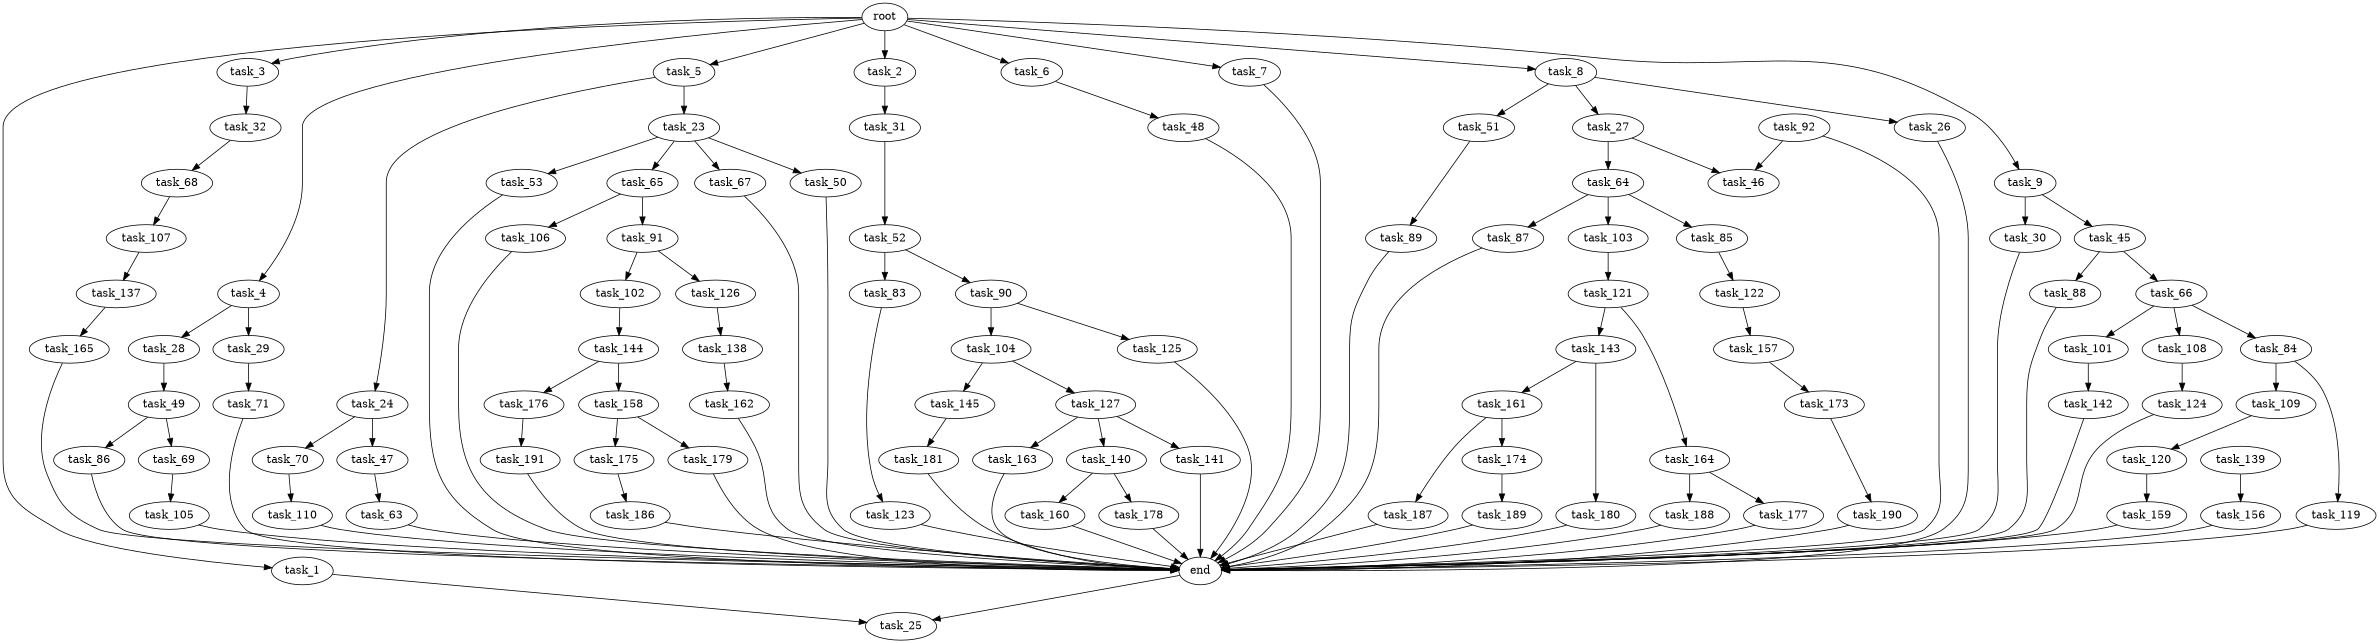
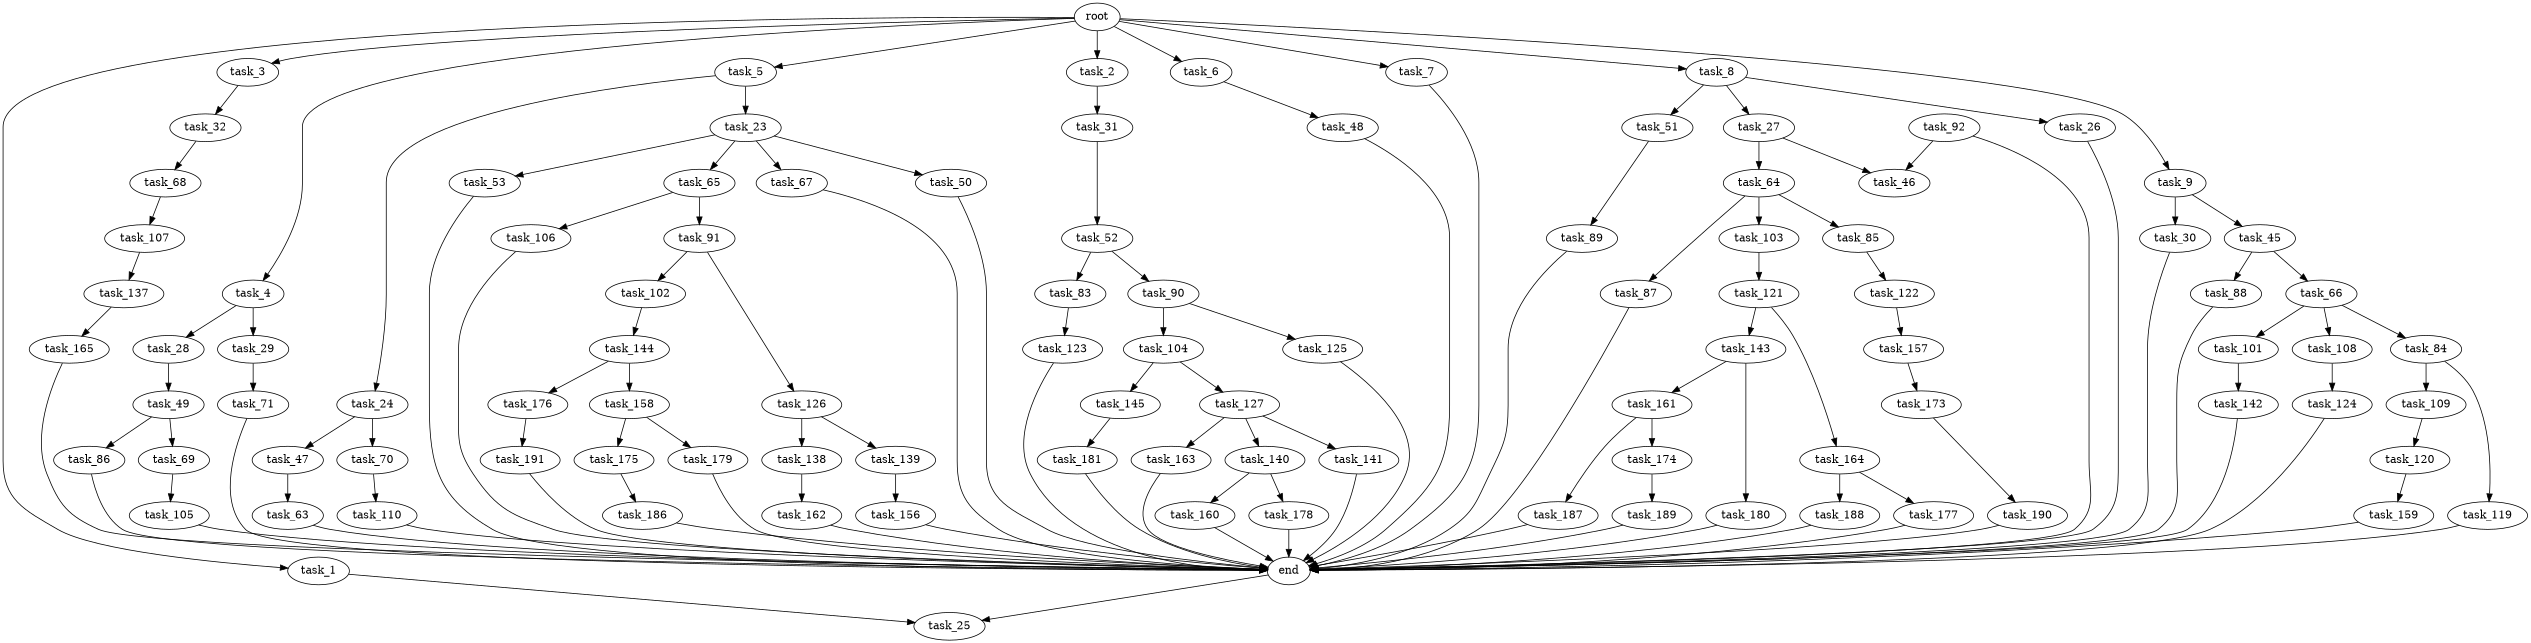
none -> (845, 430)
